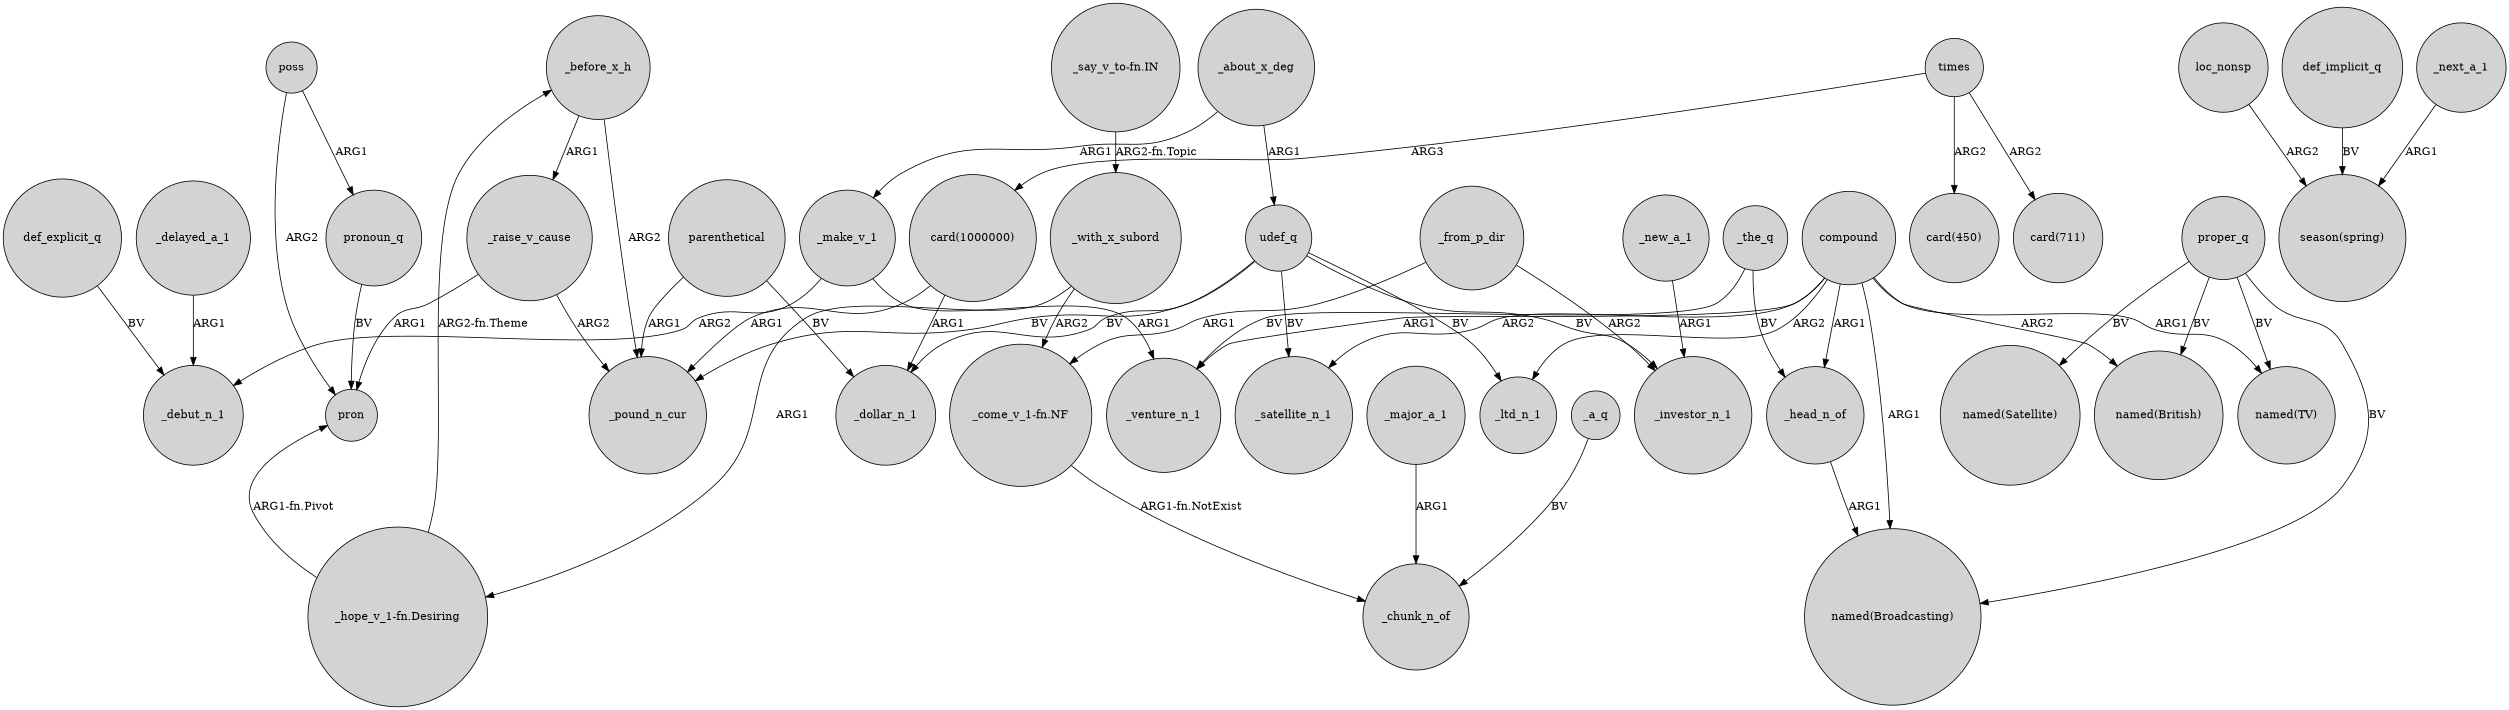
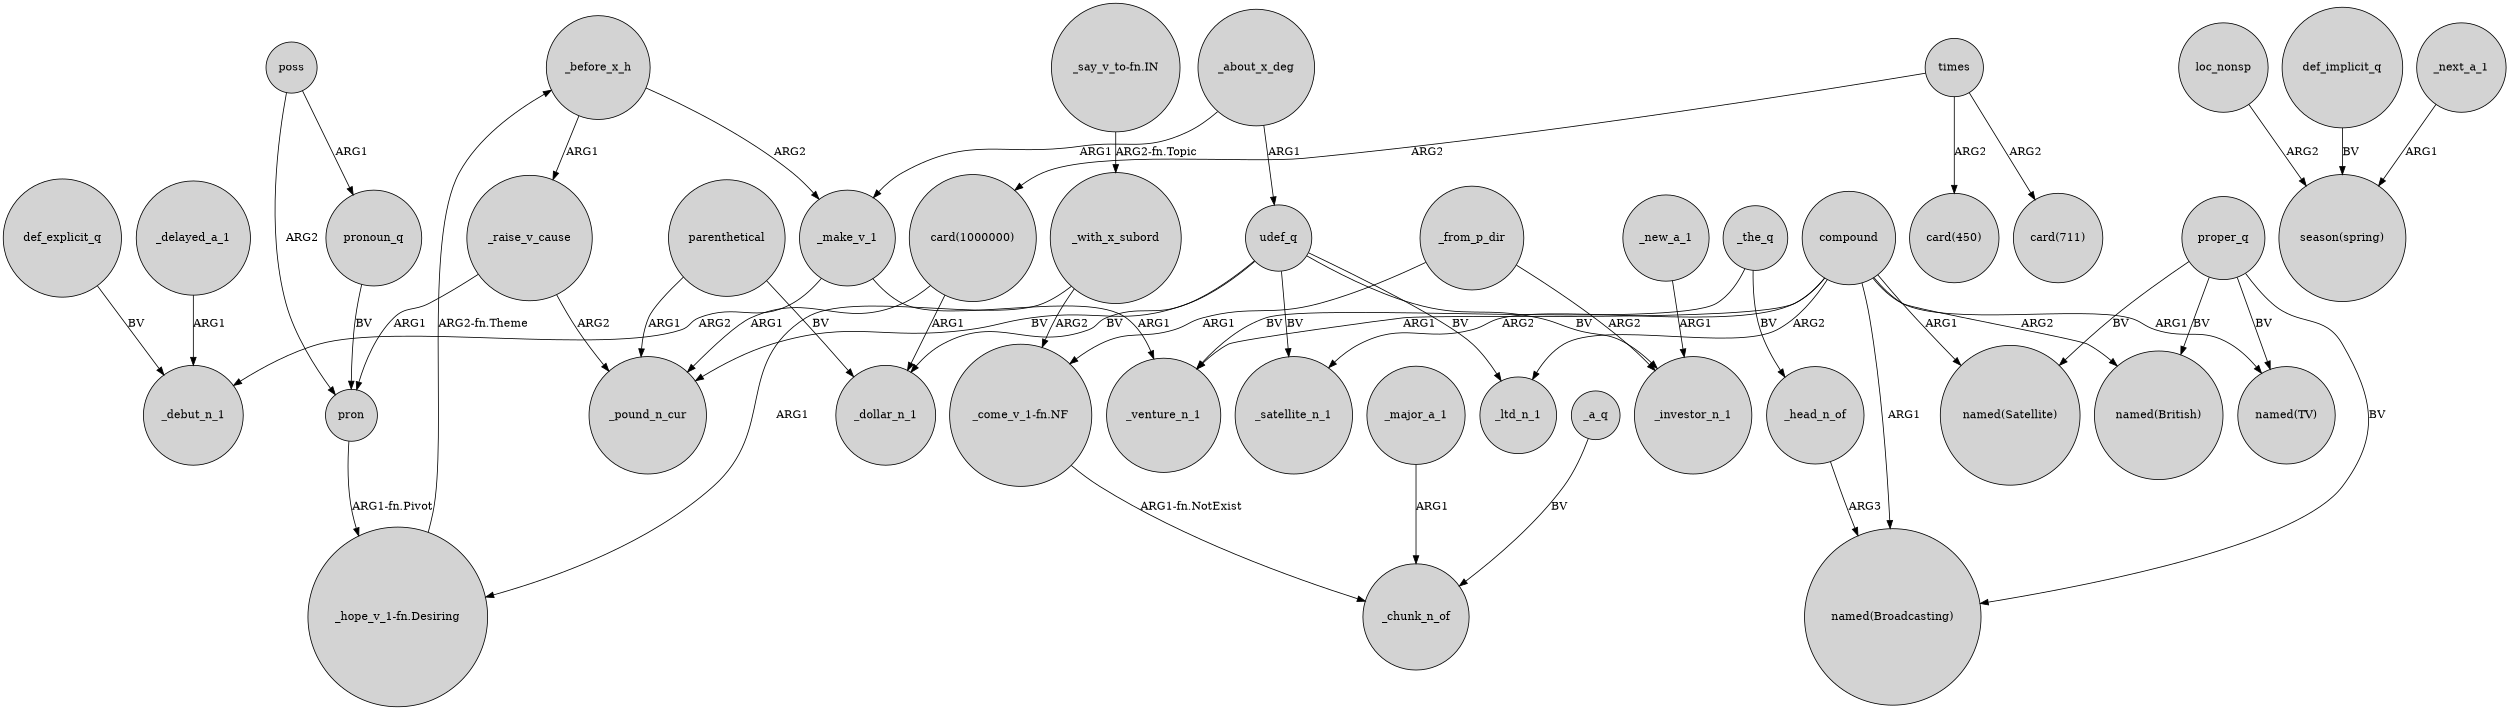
(1428, 152) -> (1428, 152)
(619, 235) -> (735, 133)
(1833, 322) -> (1916, 318)
(249, 500) -> (349, 485)
(1865, 507) -> (1865, 507)
